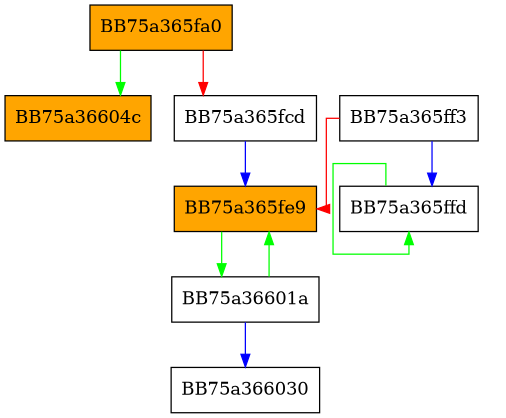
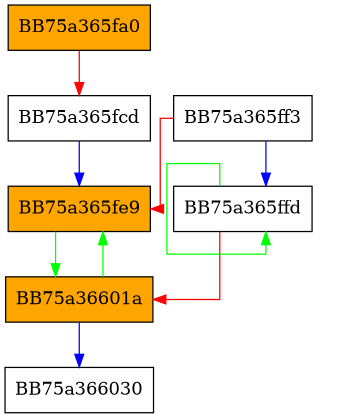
(78, 118) -> none
none -> (220, 293)
(245, 299) -> (79, 299)
